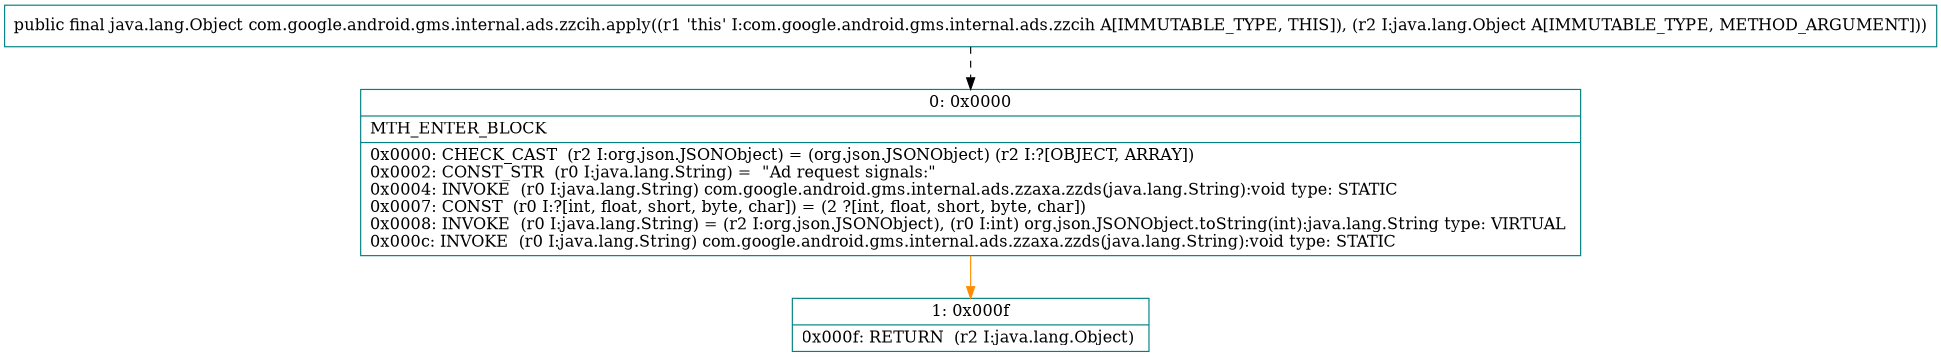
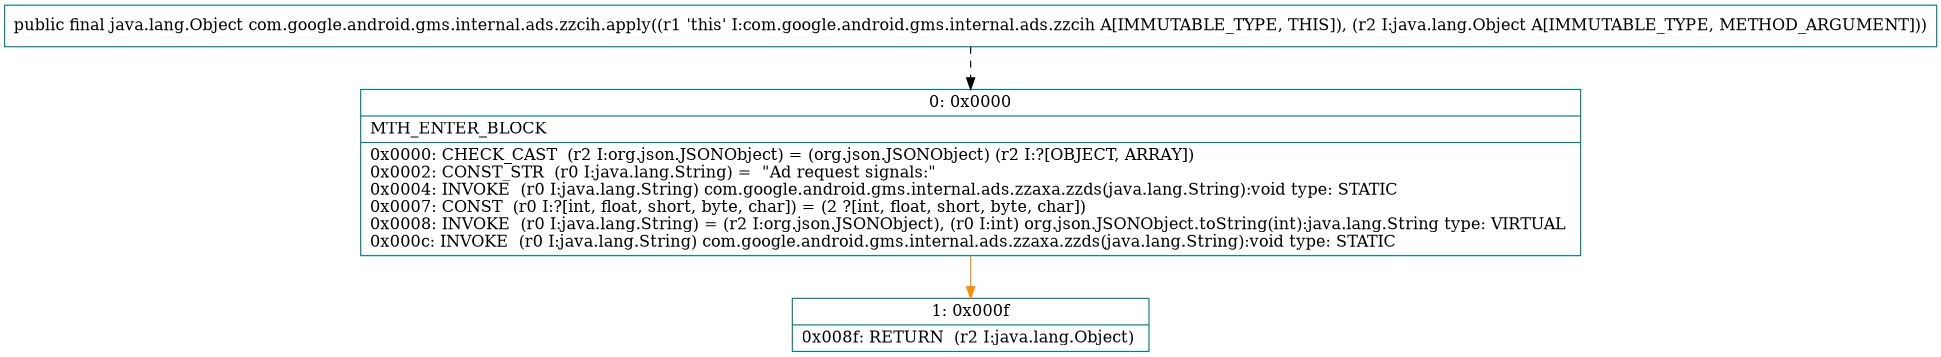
(971, 338) -> (971, 338)
